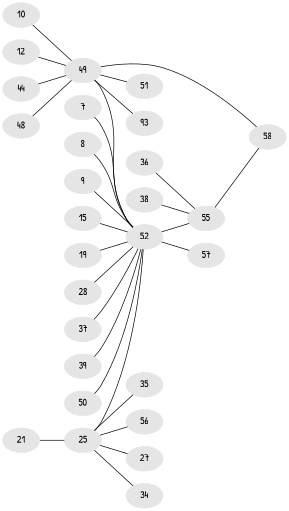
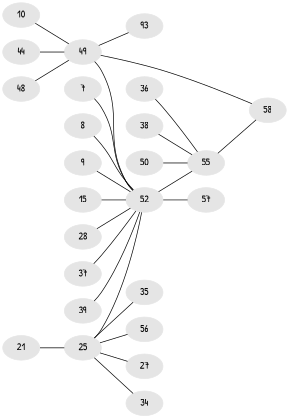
(21, 52) -> none
(144, 86) -> none
(83, 255) -> none
(126, 324) -> (175, 163)
